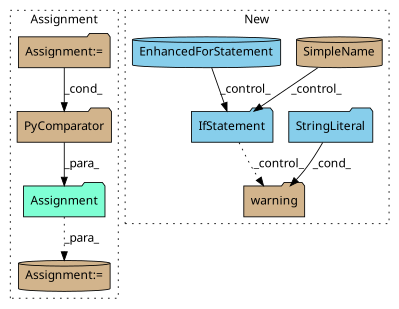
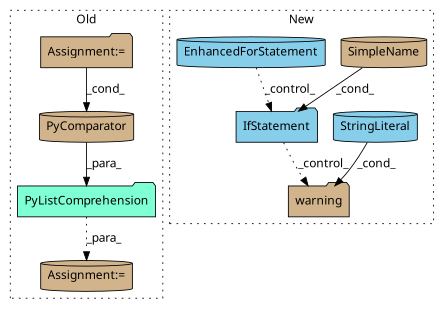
(64, 20) -> (87, 20)
(218, 85) -> (262, 85)
(317, 90) -> (355, 90)
(64, 127) -> (87, 127)
(331, 127) -> (375, 127)
(64, 201) -> (87, 201)
